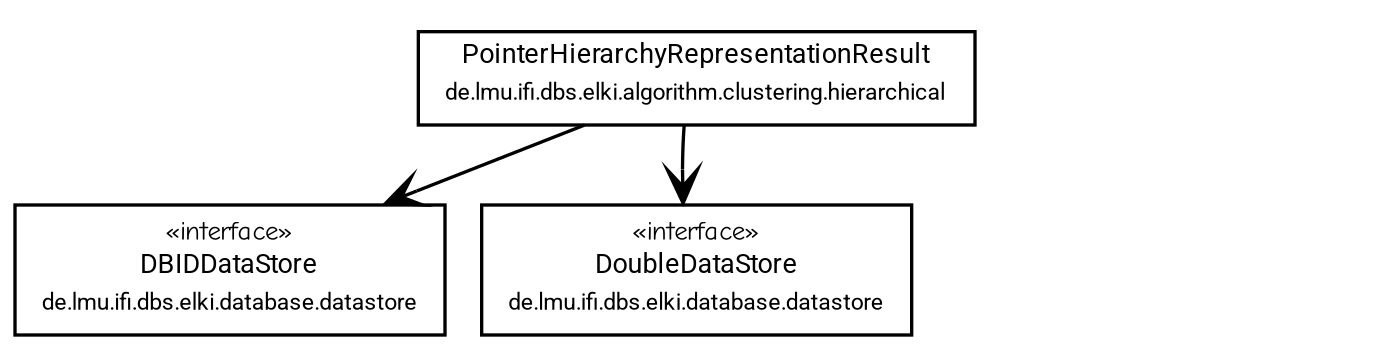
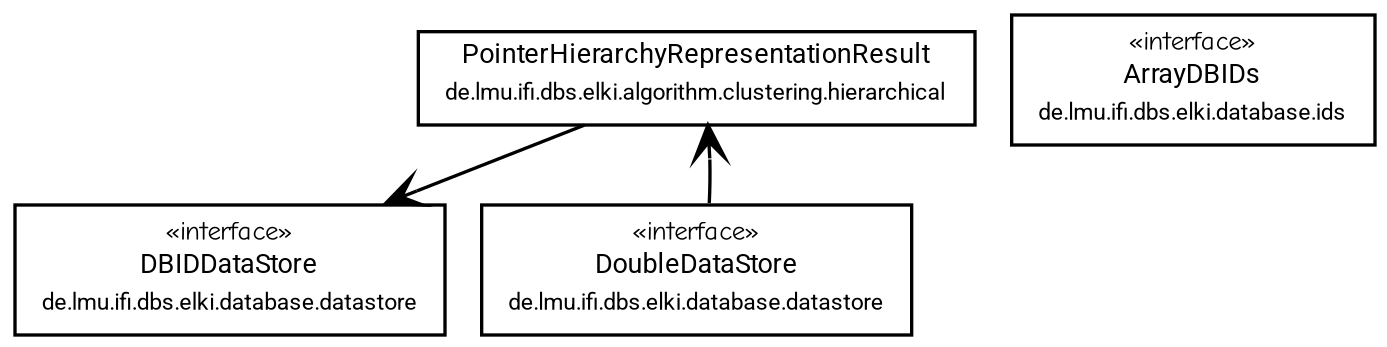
none -> (1192, 78)
(683, 147) -> (710, 181)
